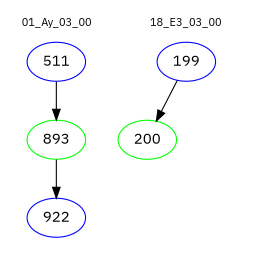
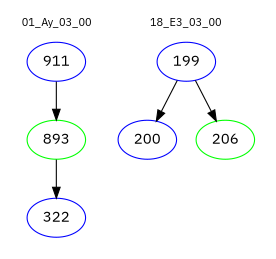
(56, 62) -> (56, 62)
(147, 140) -> (147, 140)
none -> (225, 140)
(56, 218) -> (56, 218)
